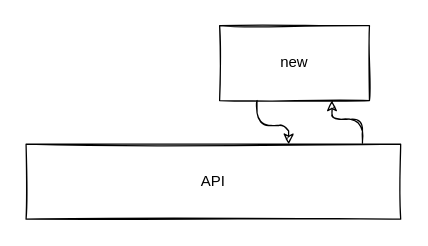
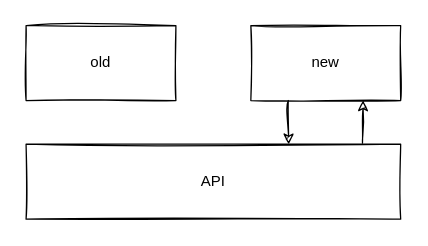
none -> (101, 63)
(294, 63) -> (326, 63)
